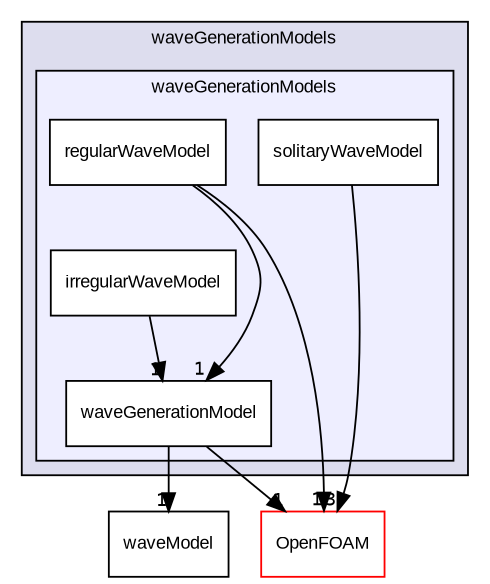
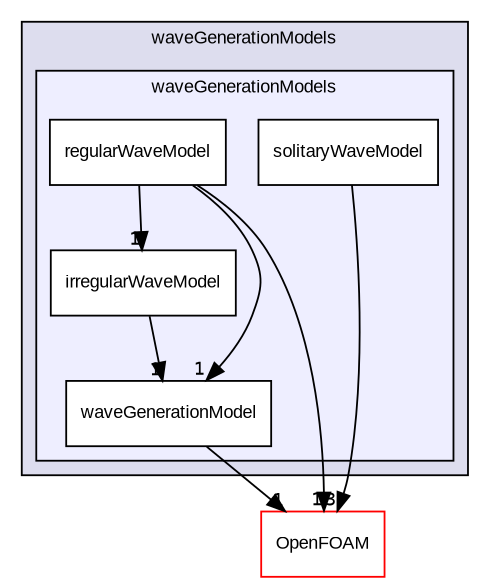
none -> (140, 209)
(169, 544) -> none
